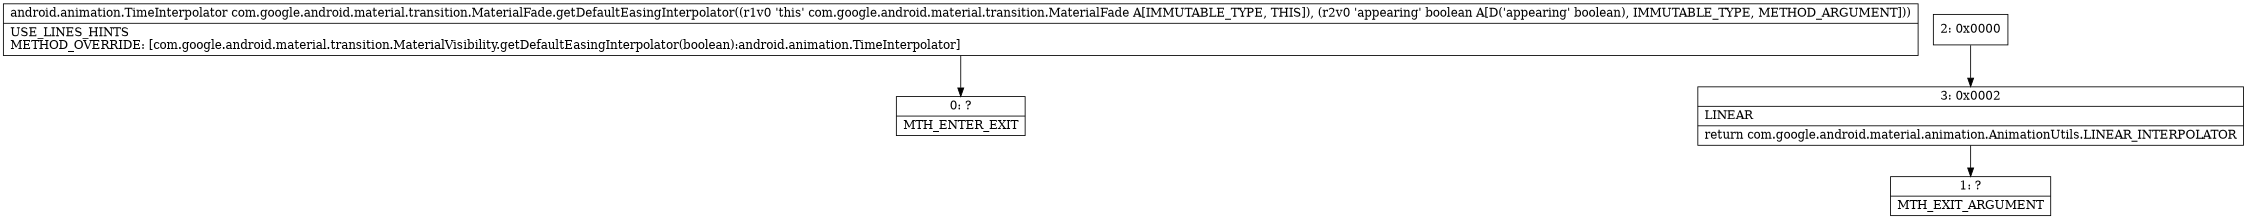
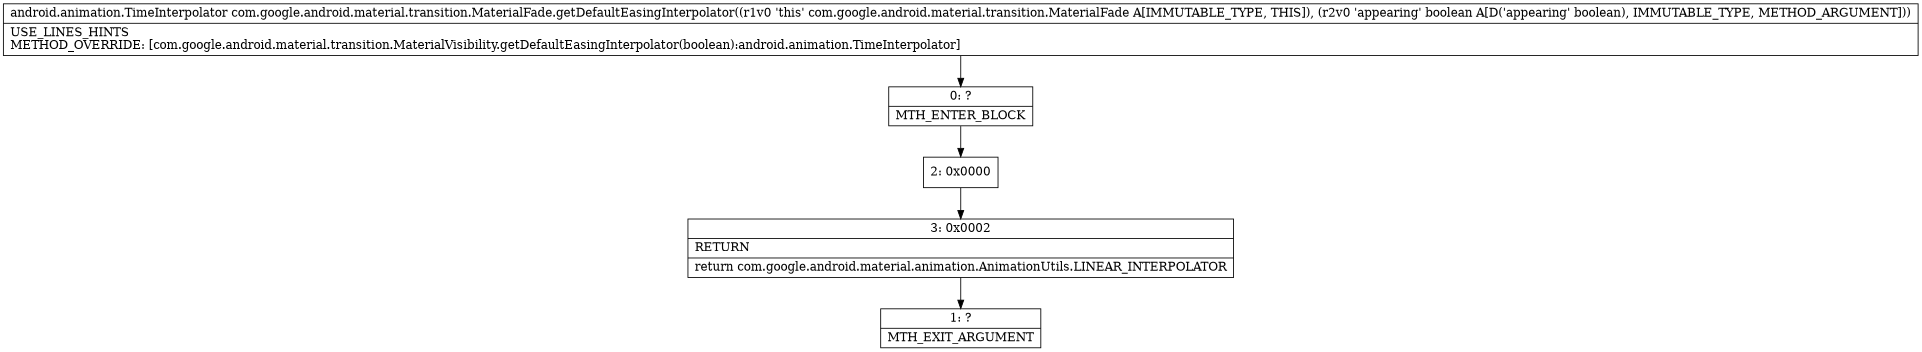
(1729, 116) -> (722, 248)
(961, 125) -> (961, 116)
none -> (961, 137)
